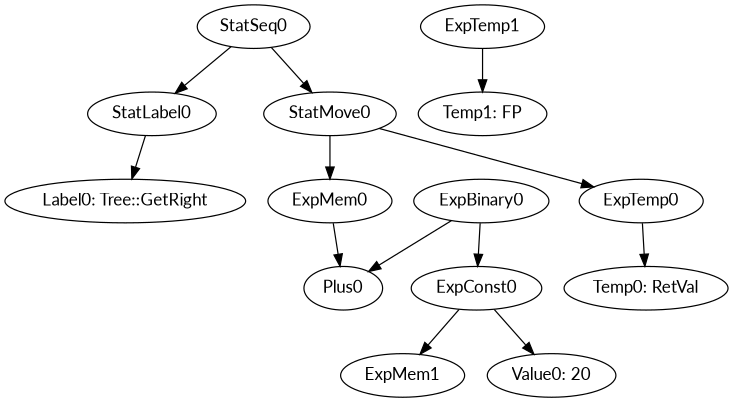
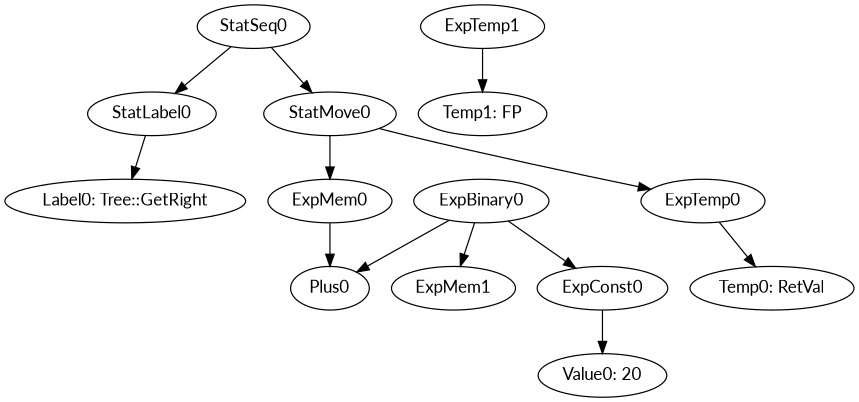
(444, 327) -> (469, 239)
